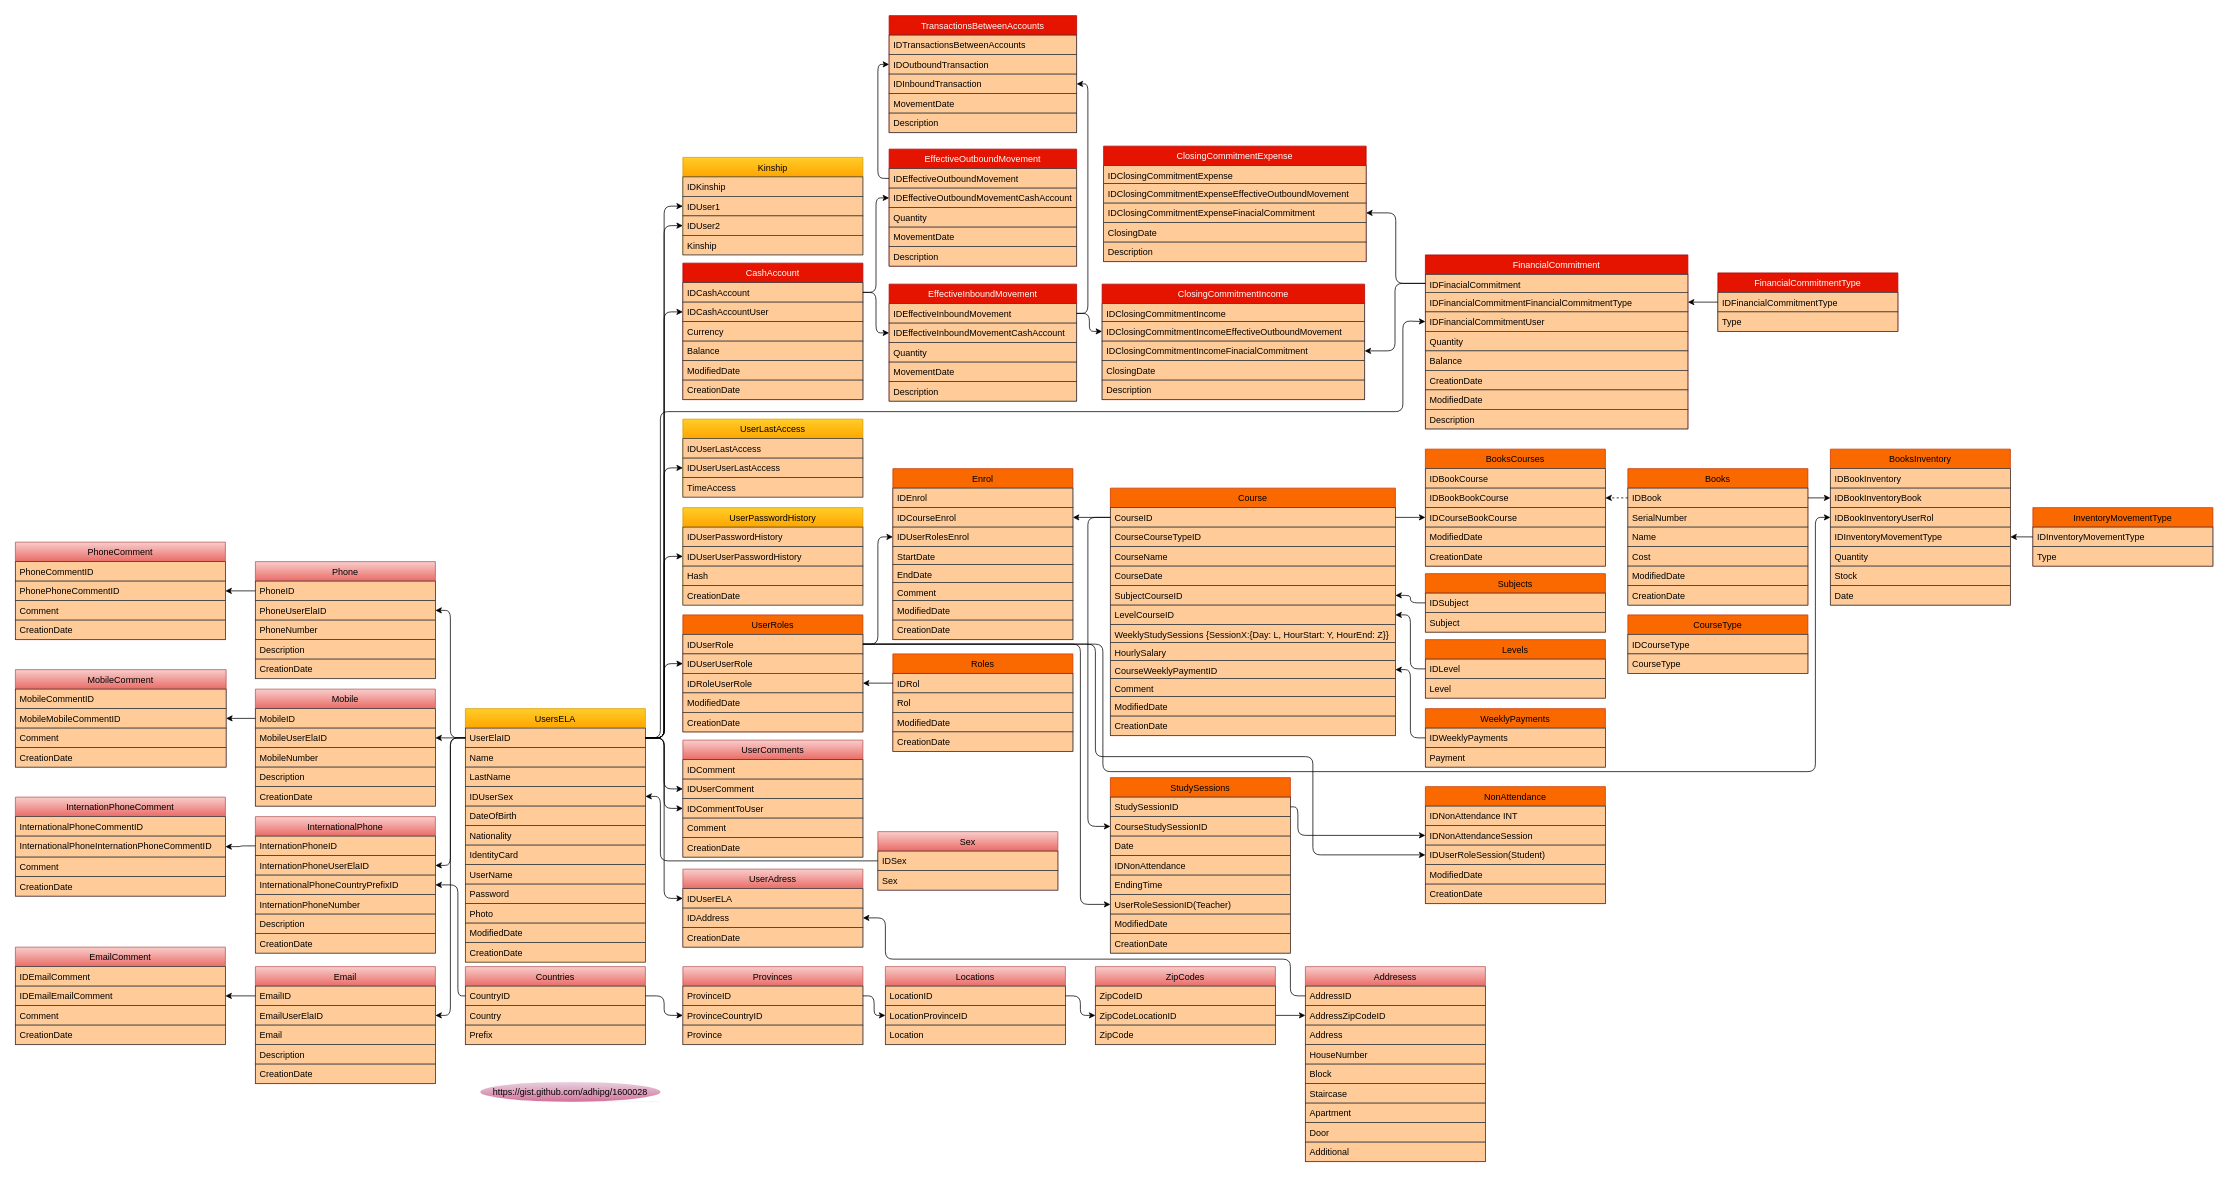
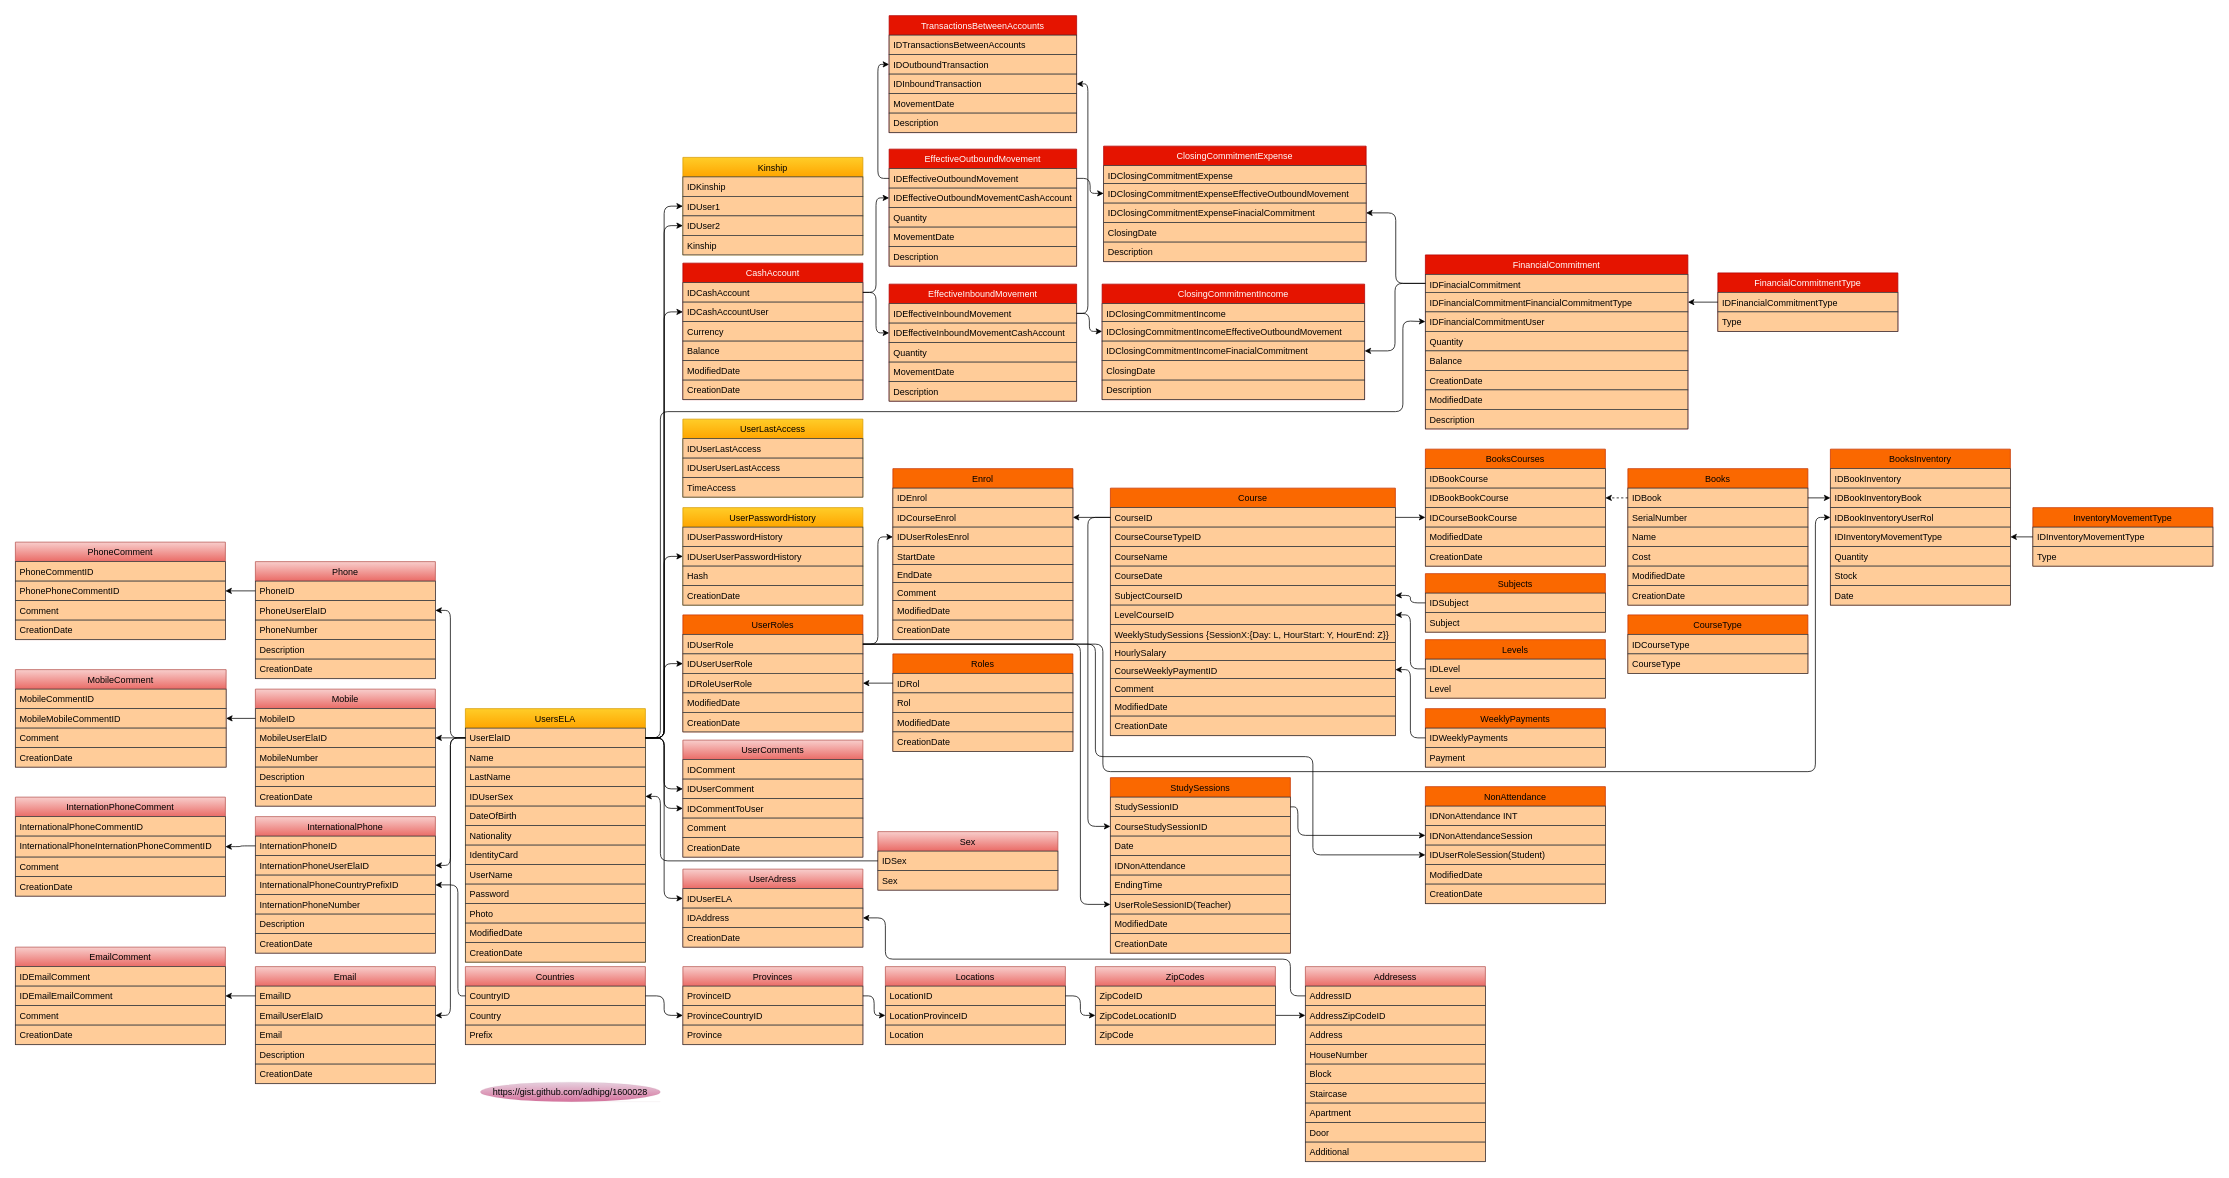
none -> (1090, 188)
(670, 468) -> none
